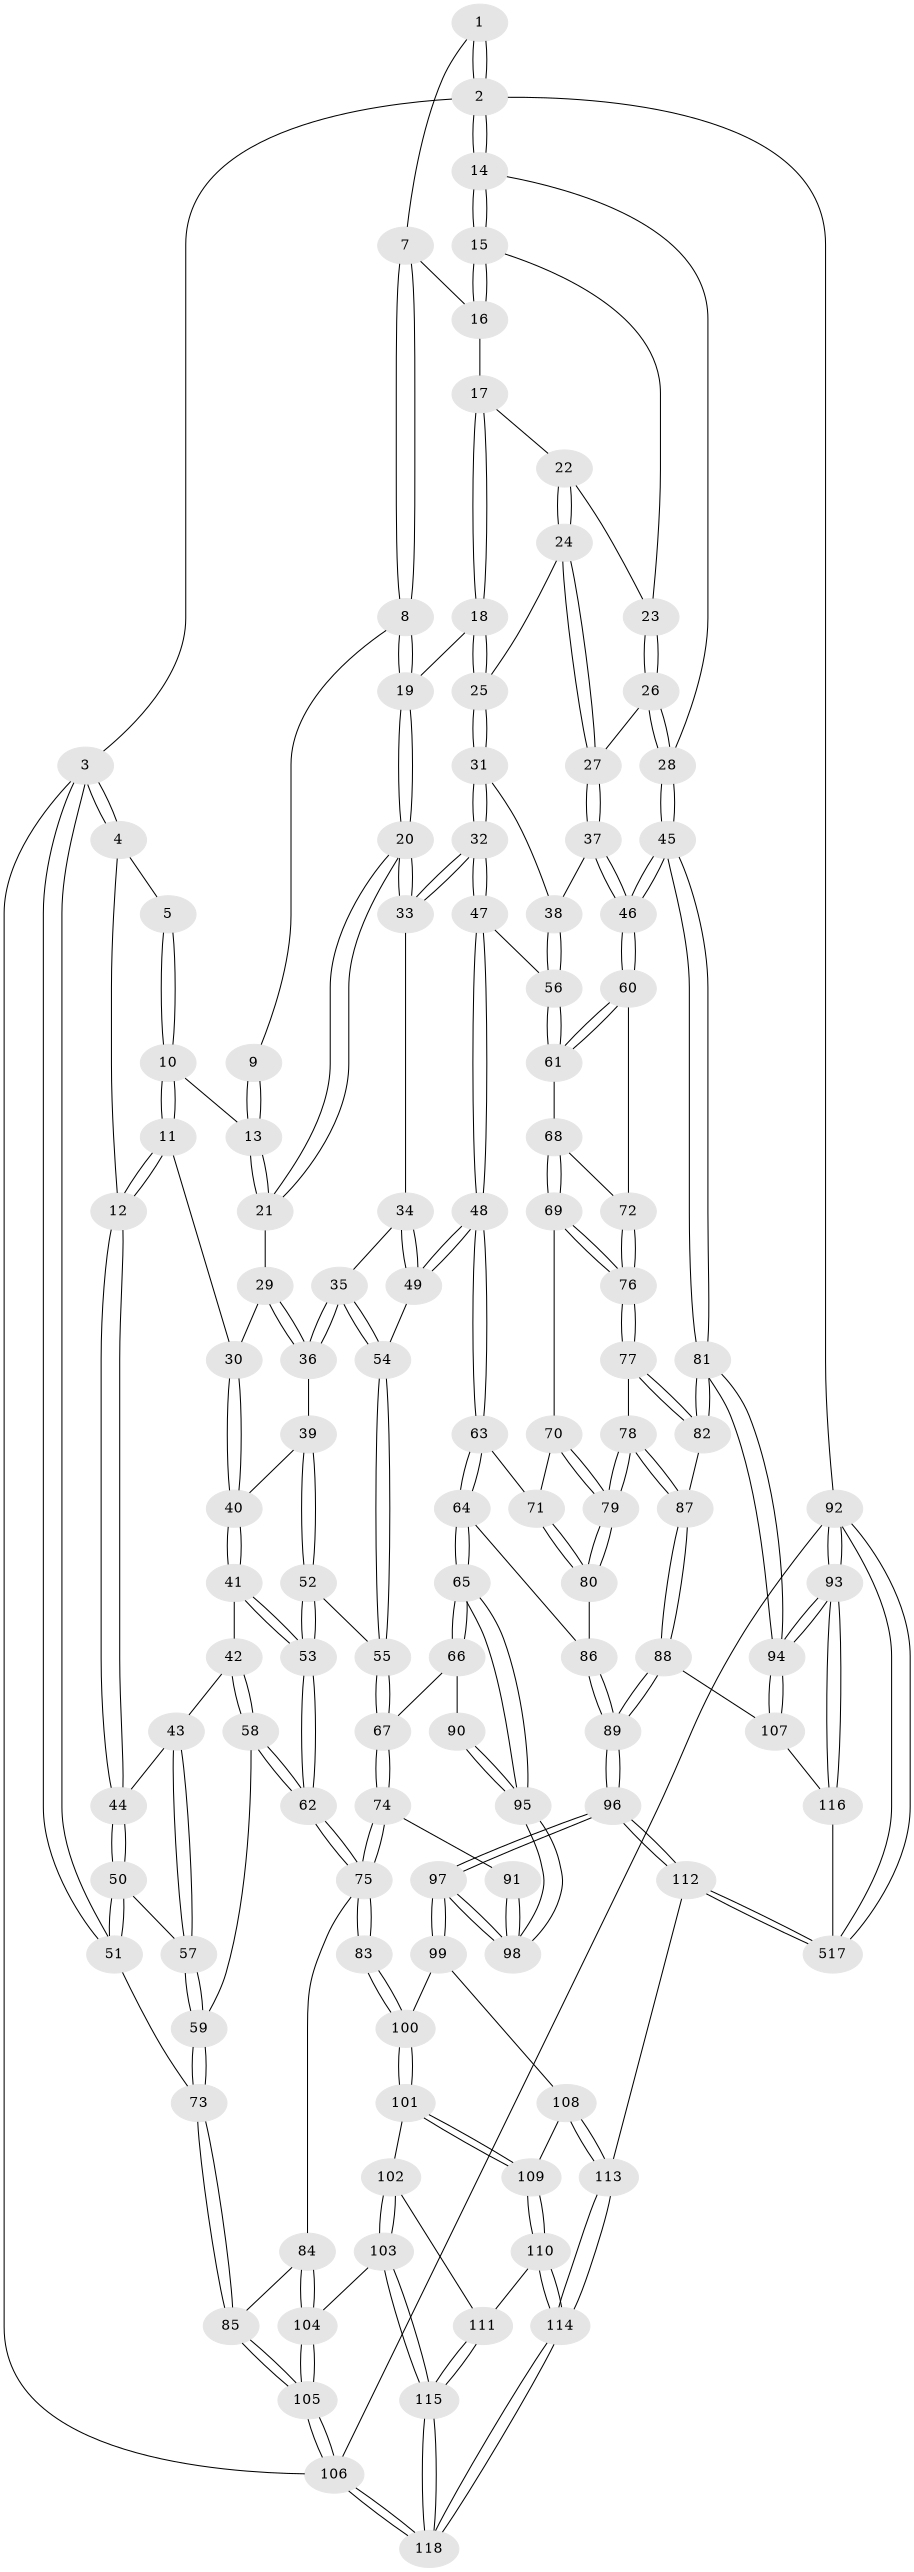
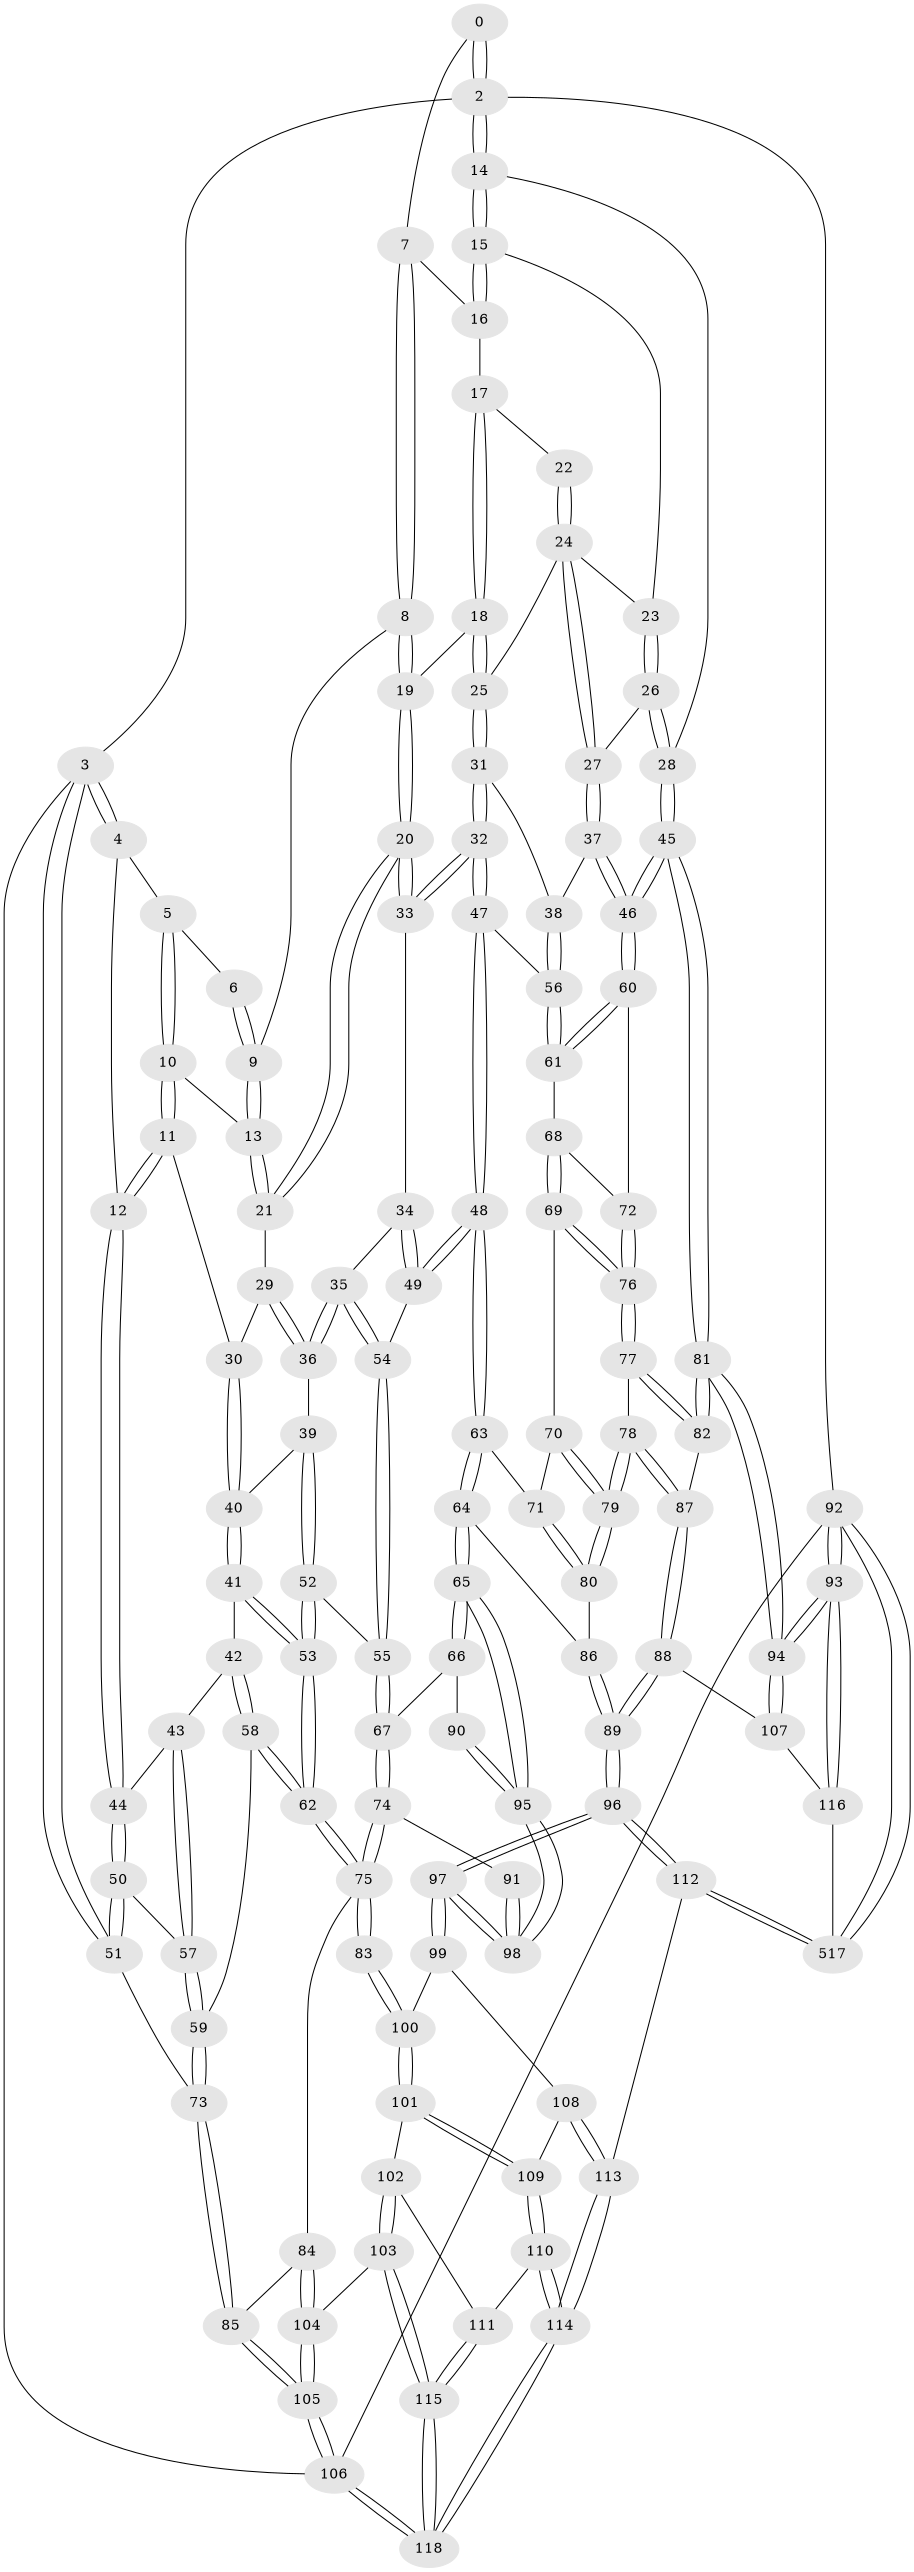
(480, 23) -> (480, 23)
(611, 541) -> (608, 580)
none -> (234, 989)
